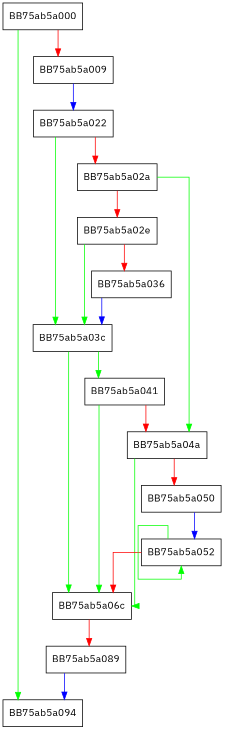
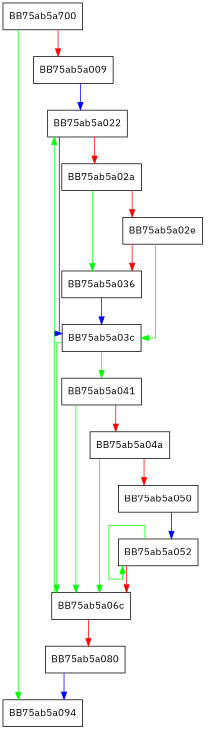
(43, 16) -> (43, 16)
(55, 227) -> (59, 235)
(189, 285) -> (92, 227)
none -> (54, 335)
(86, 660) -> (85, 660)
